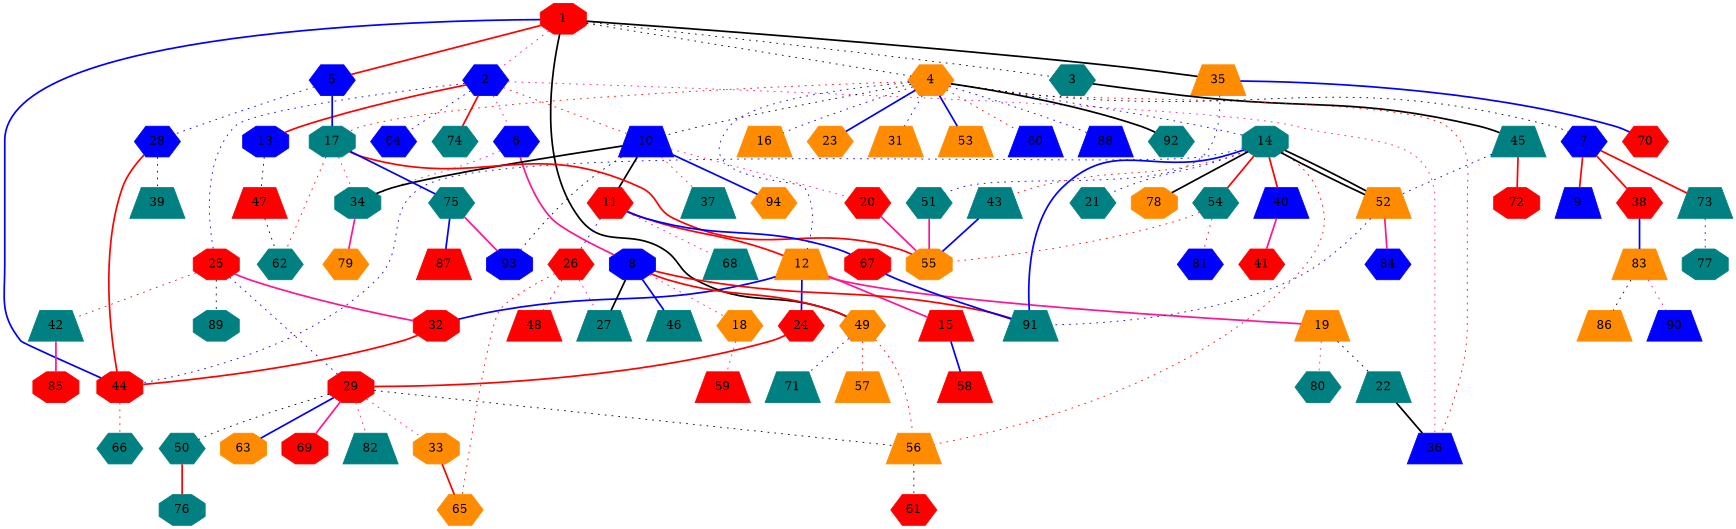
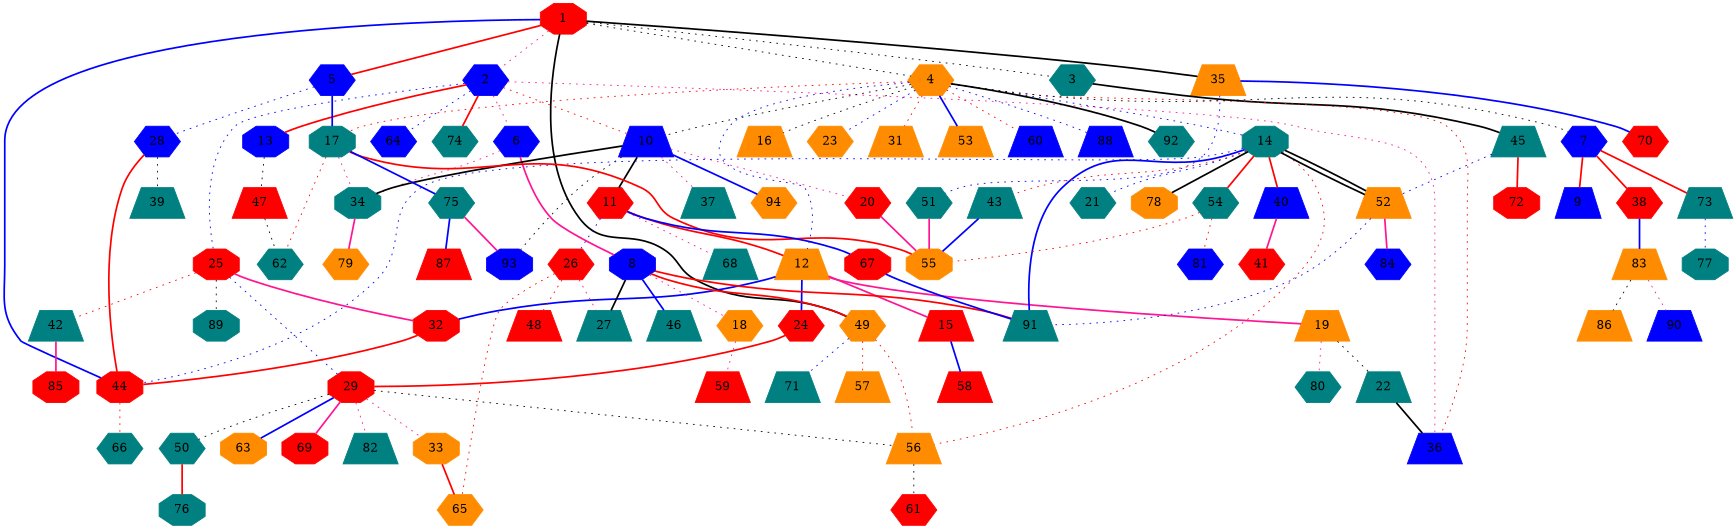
(848, 109) -> (848, 109)
(881, 111) -> (881, 111)
(913, 111) -> (913, 111)
